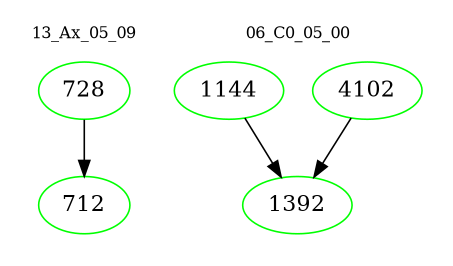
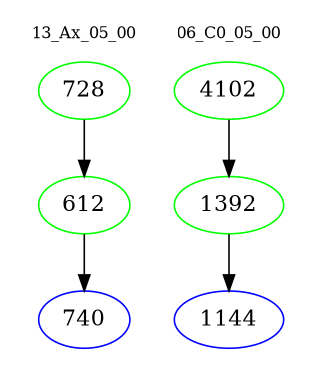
(84, 34) -> (84, 34)
(229, 91) -> (229, 320)
(259, 141) -> (229, 255)
(84, 205) -> (84, 205)
none -> (84, 320)
